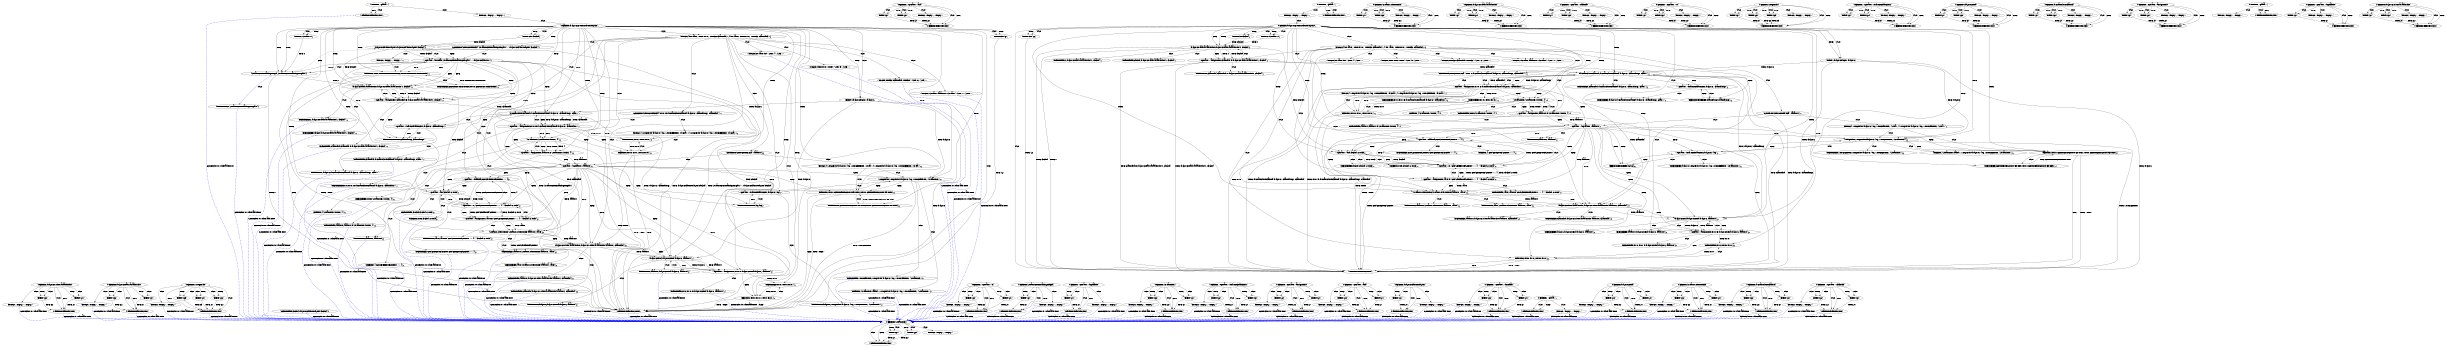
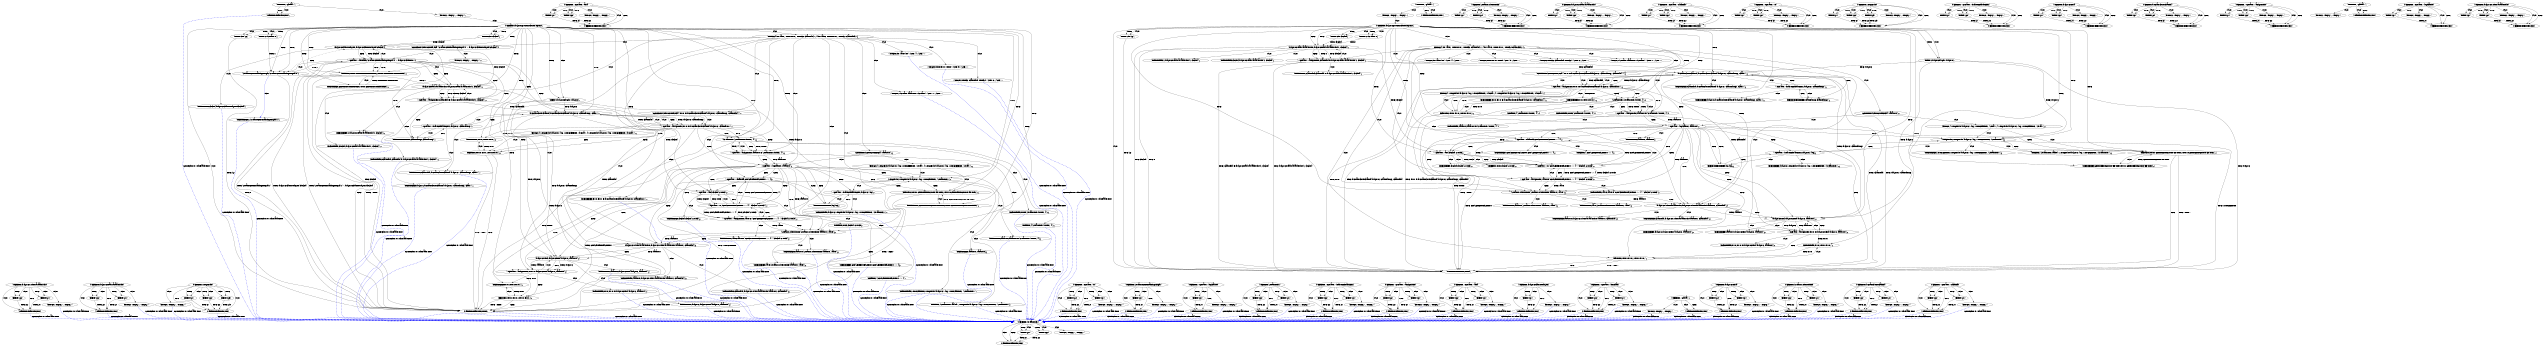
none -> (263, 60)
